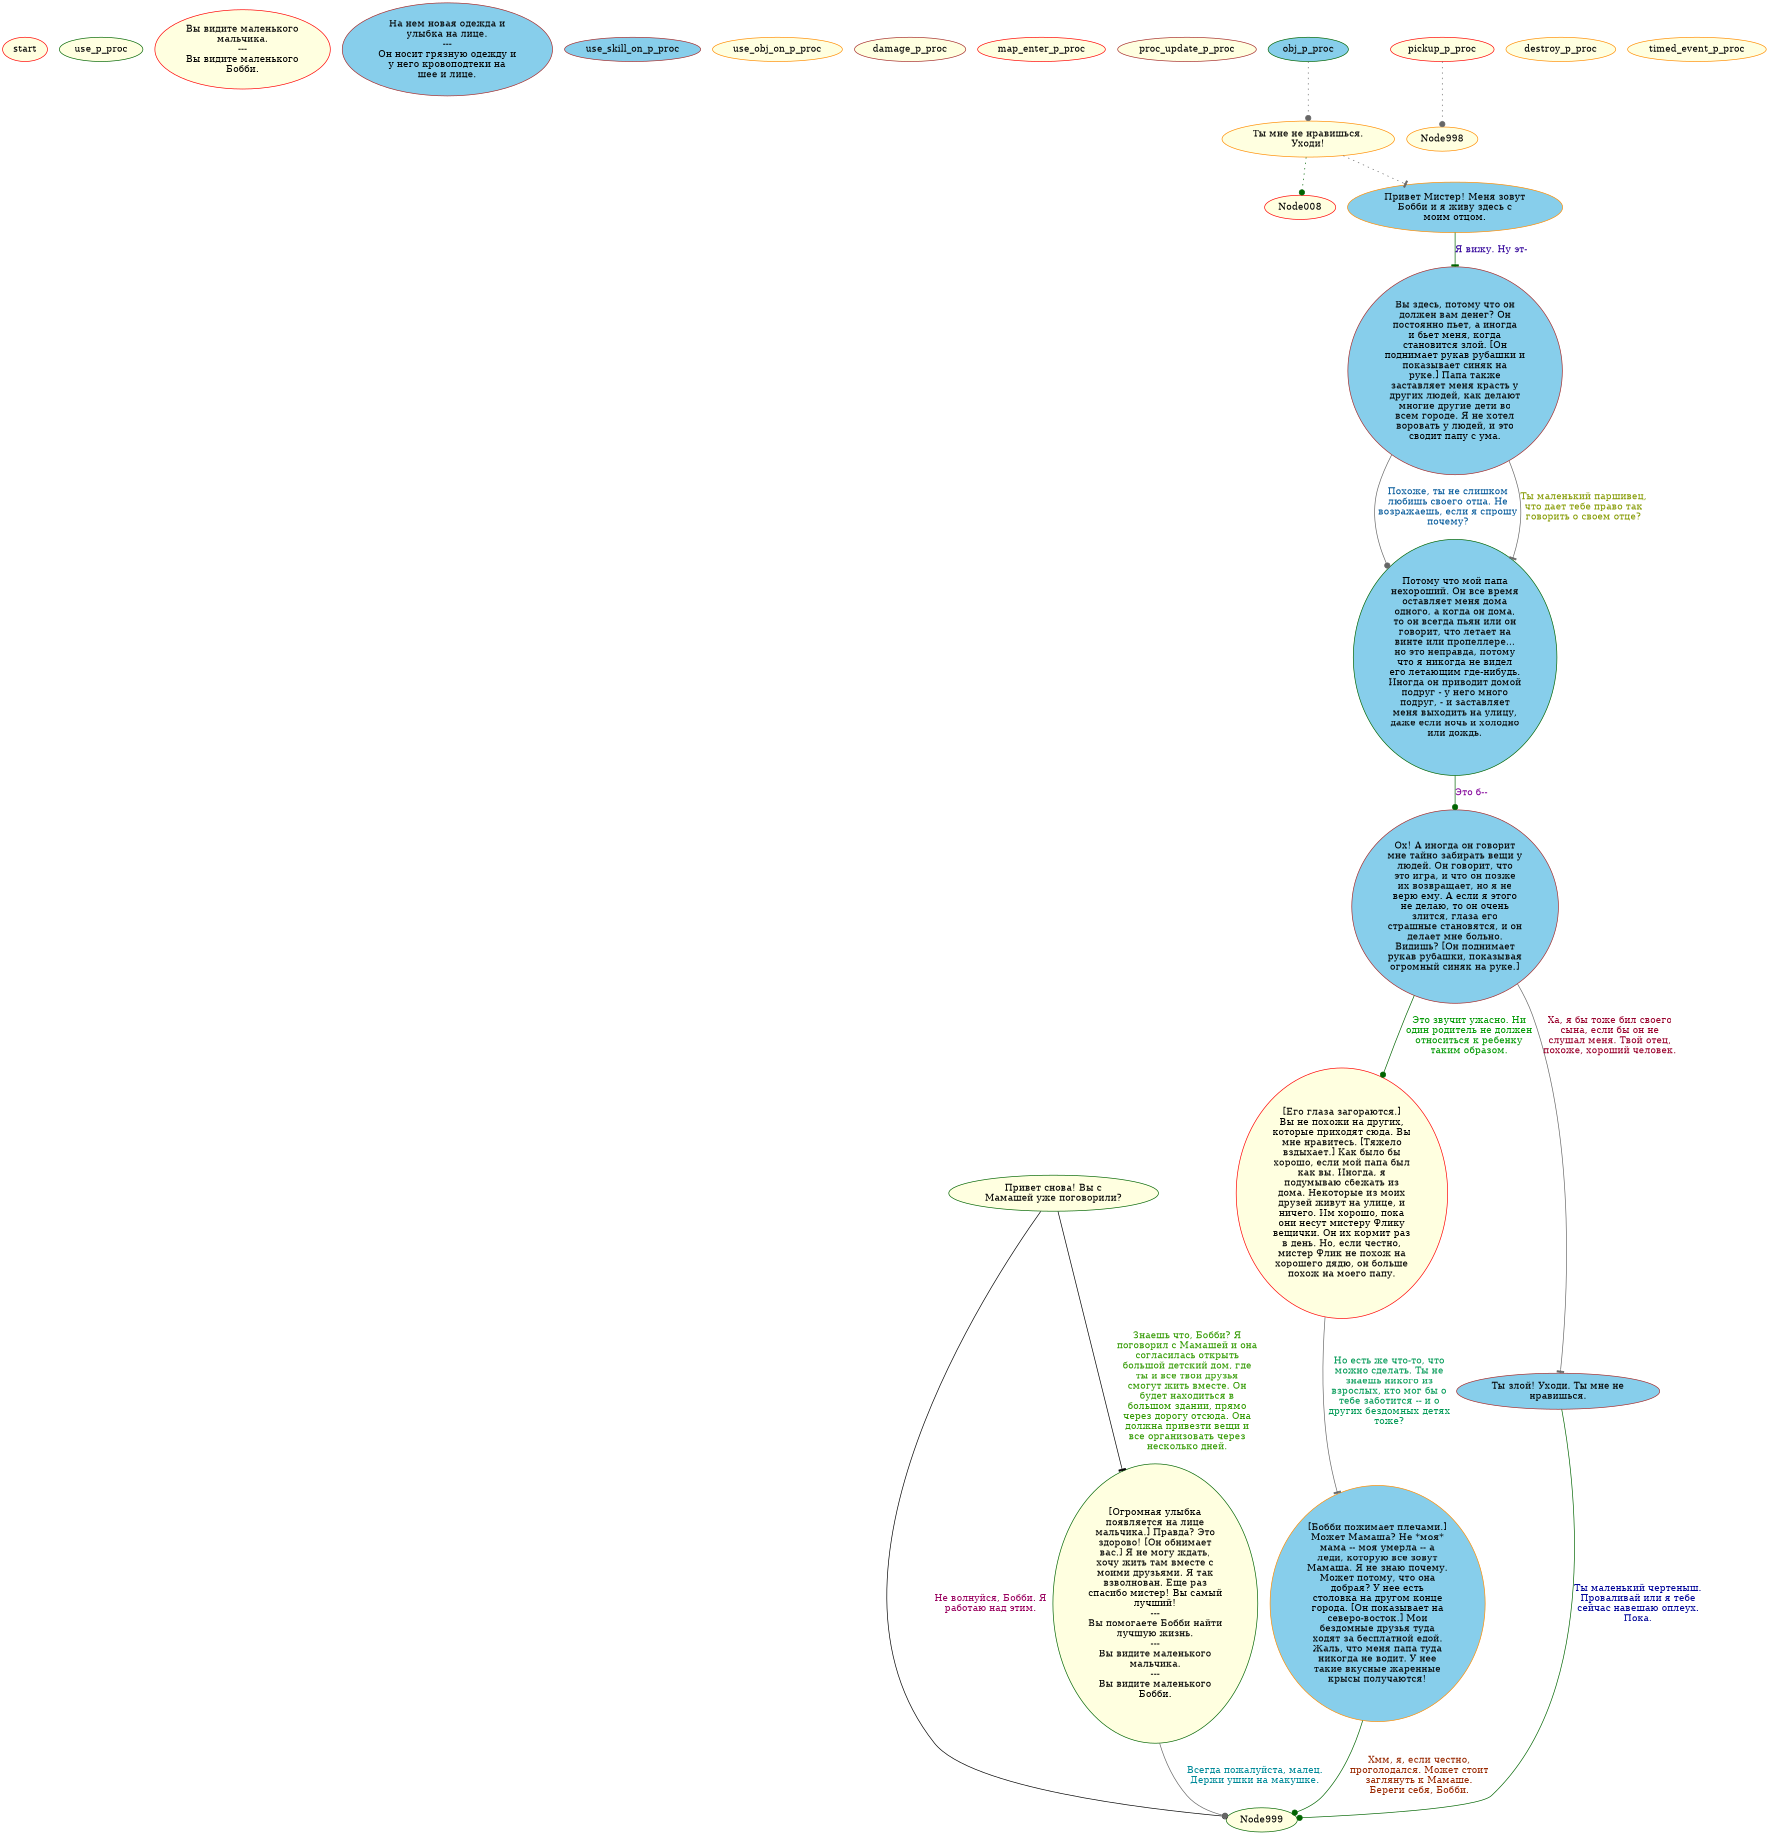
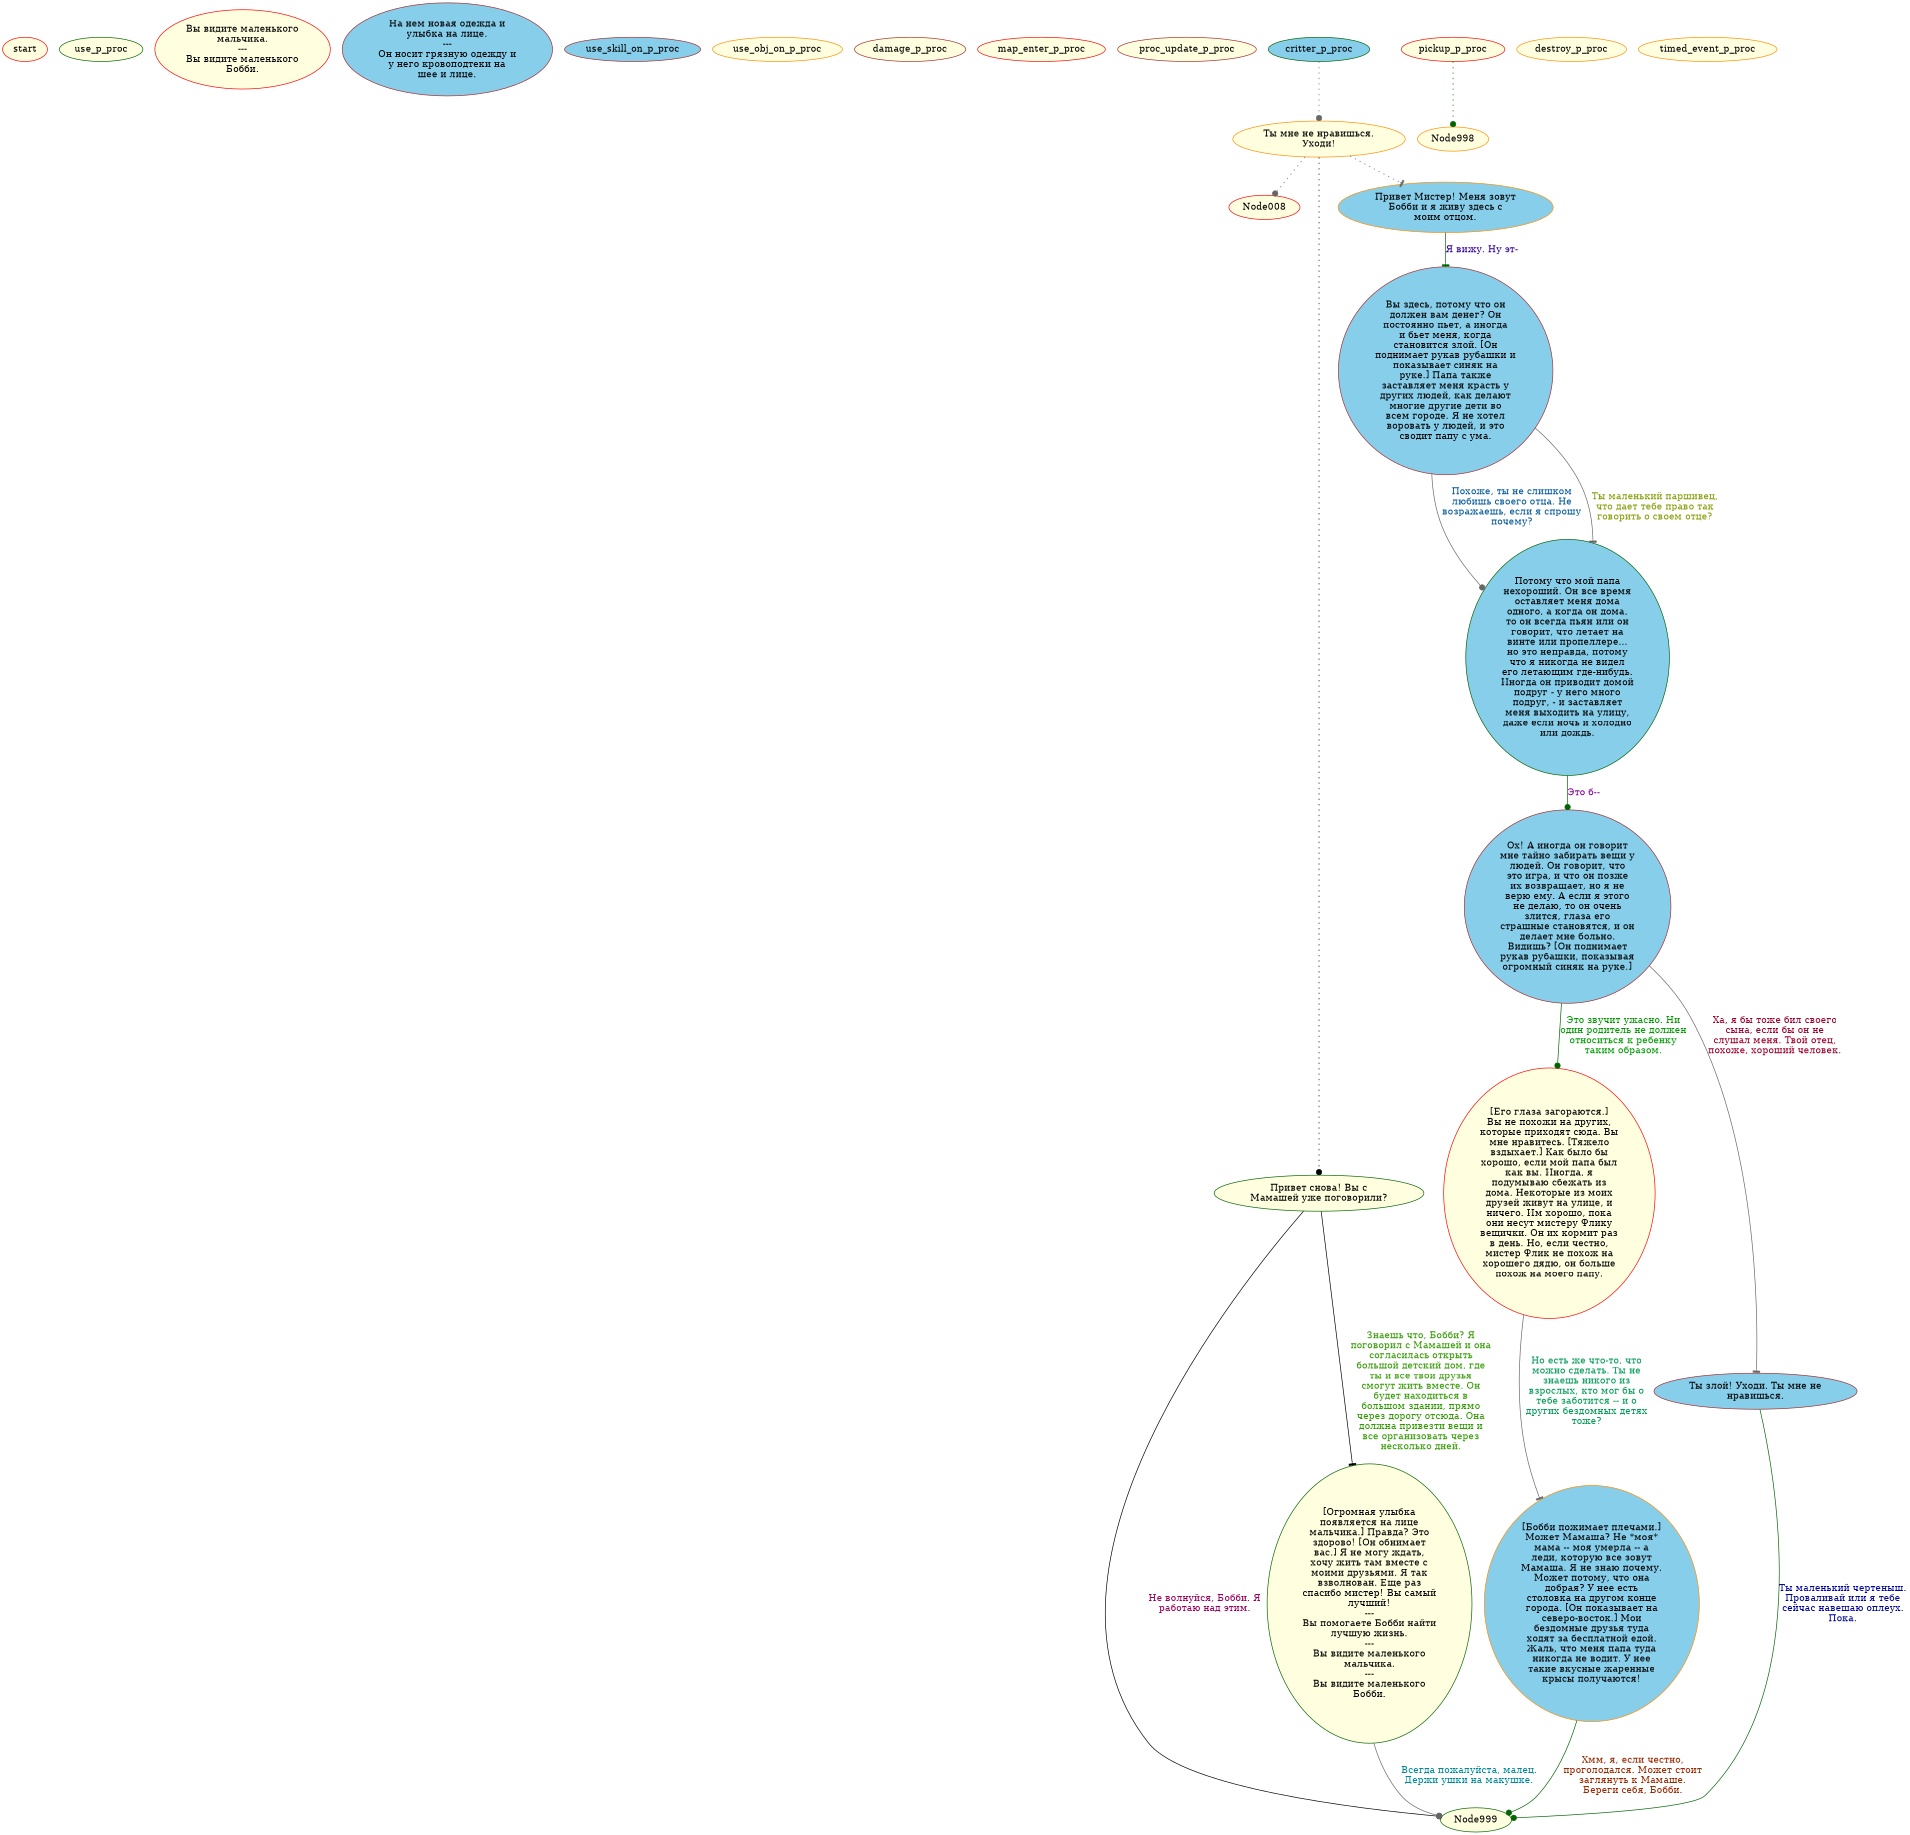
(1308, 49) -> (1319, 49)
(1442, 91) -> (1453, 91)
(1304, 173) -> (1291, 174)
none -> (1319, 663)
